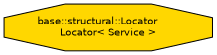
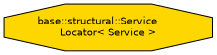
(108, 27) -> (108, 27)
